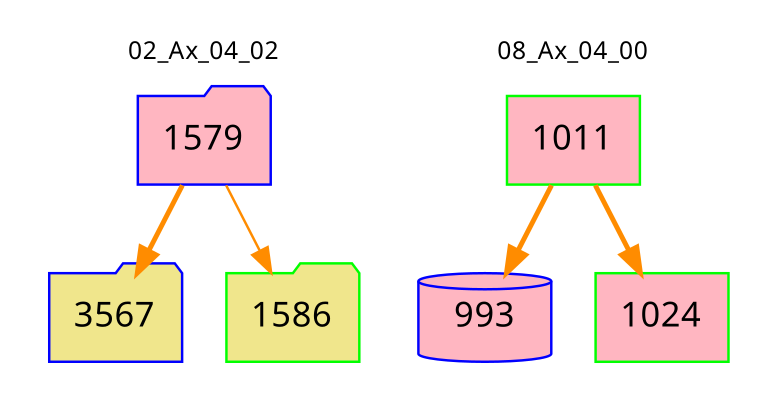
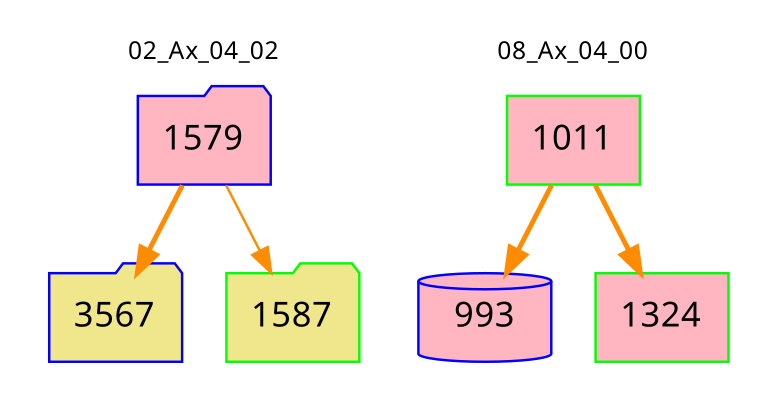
(293, 317) -> (293, 317)
(662, 317) -> (662, 317)
